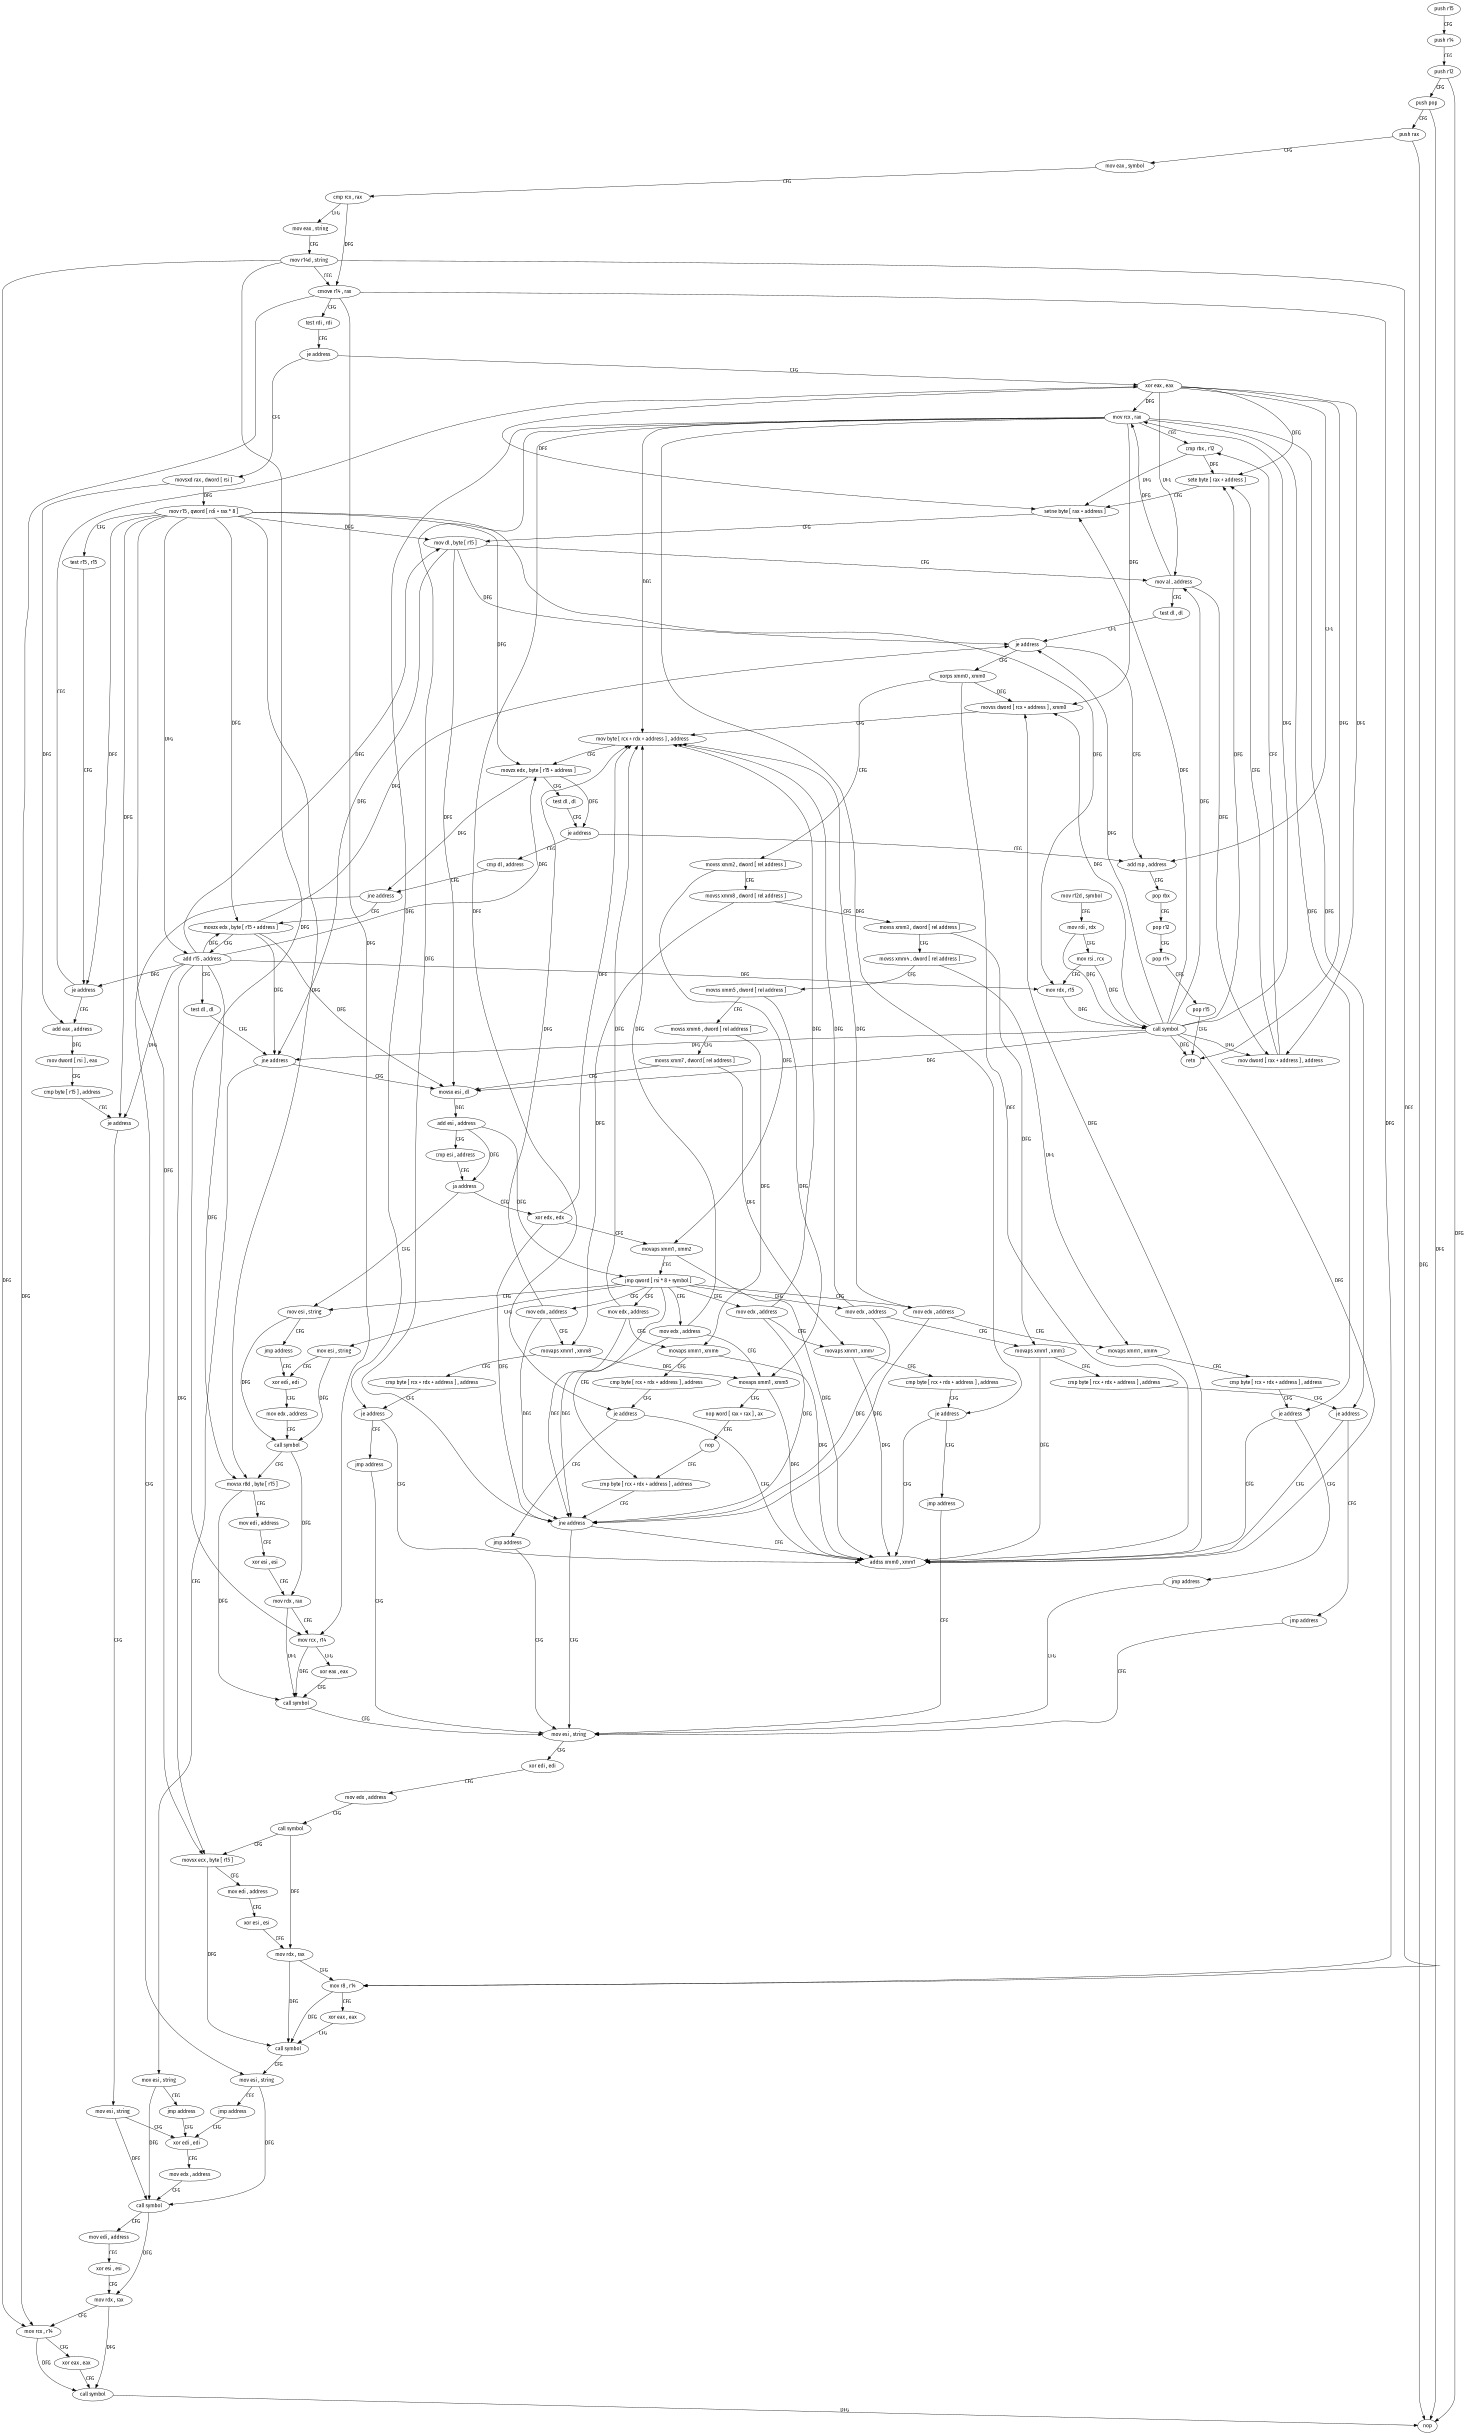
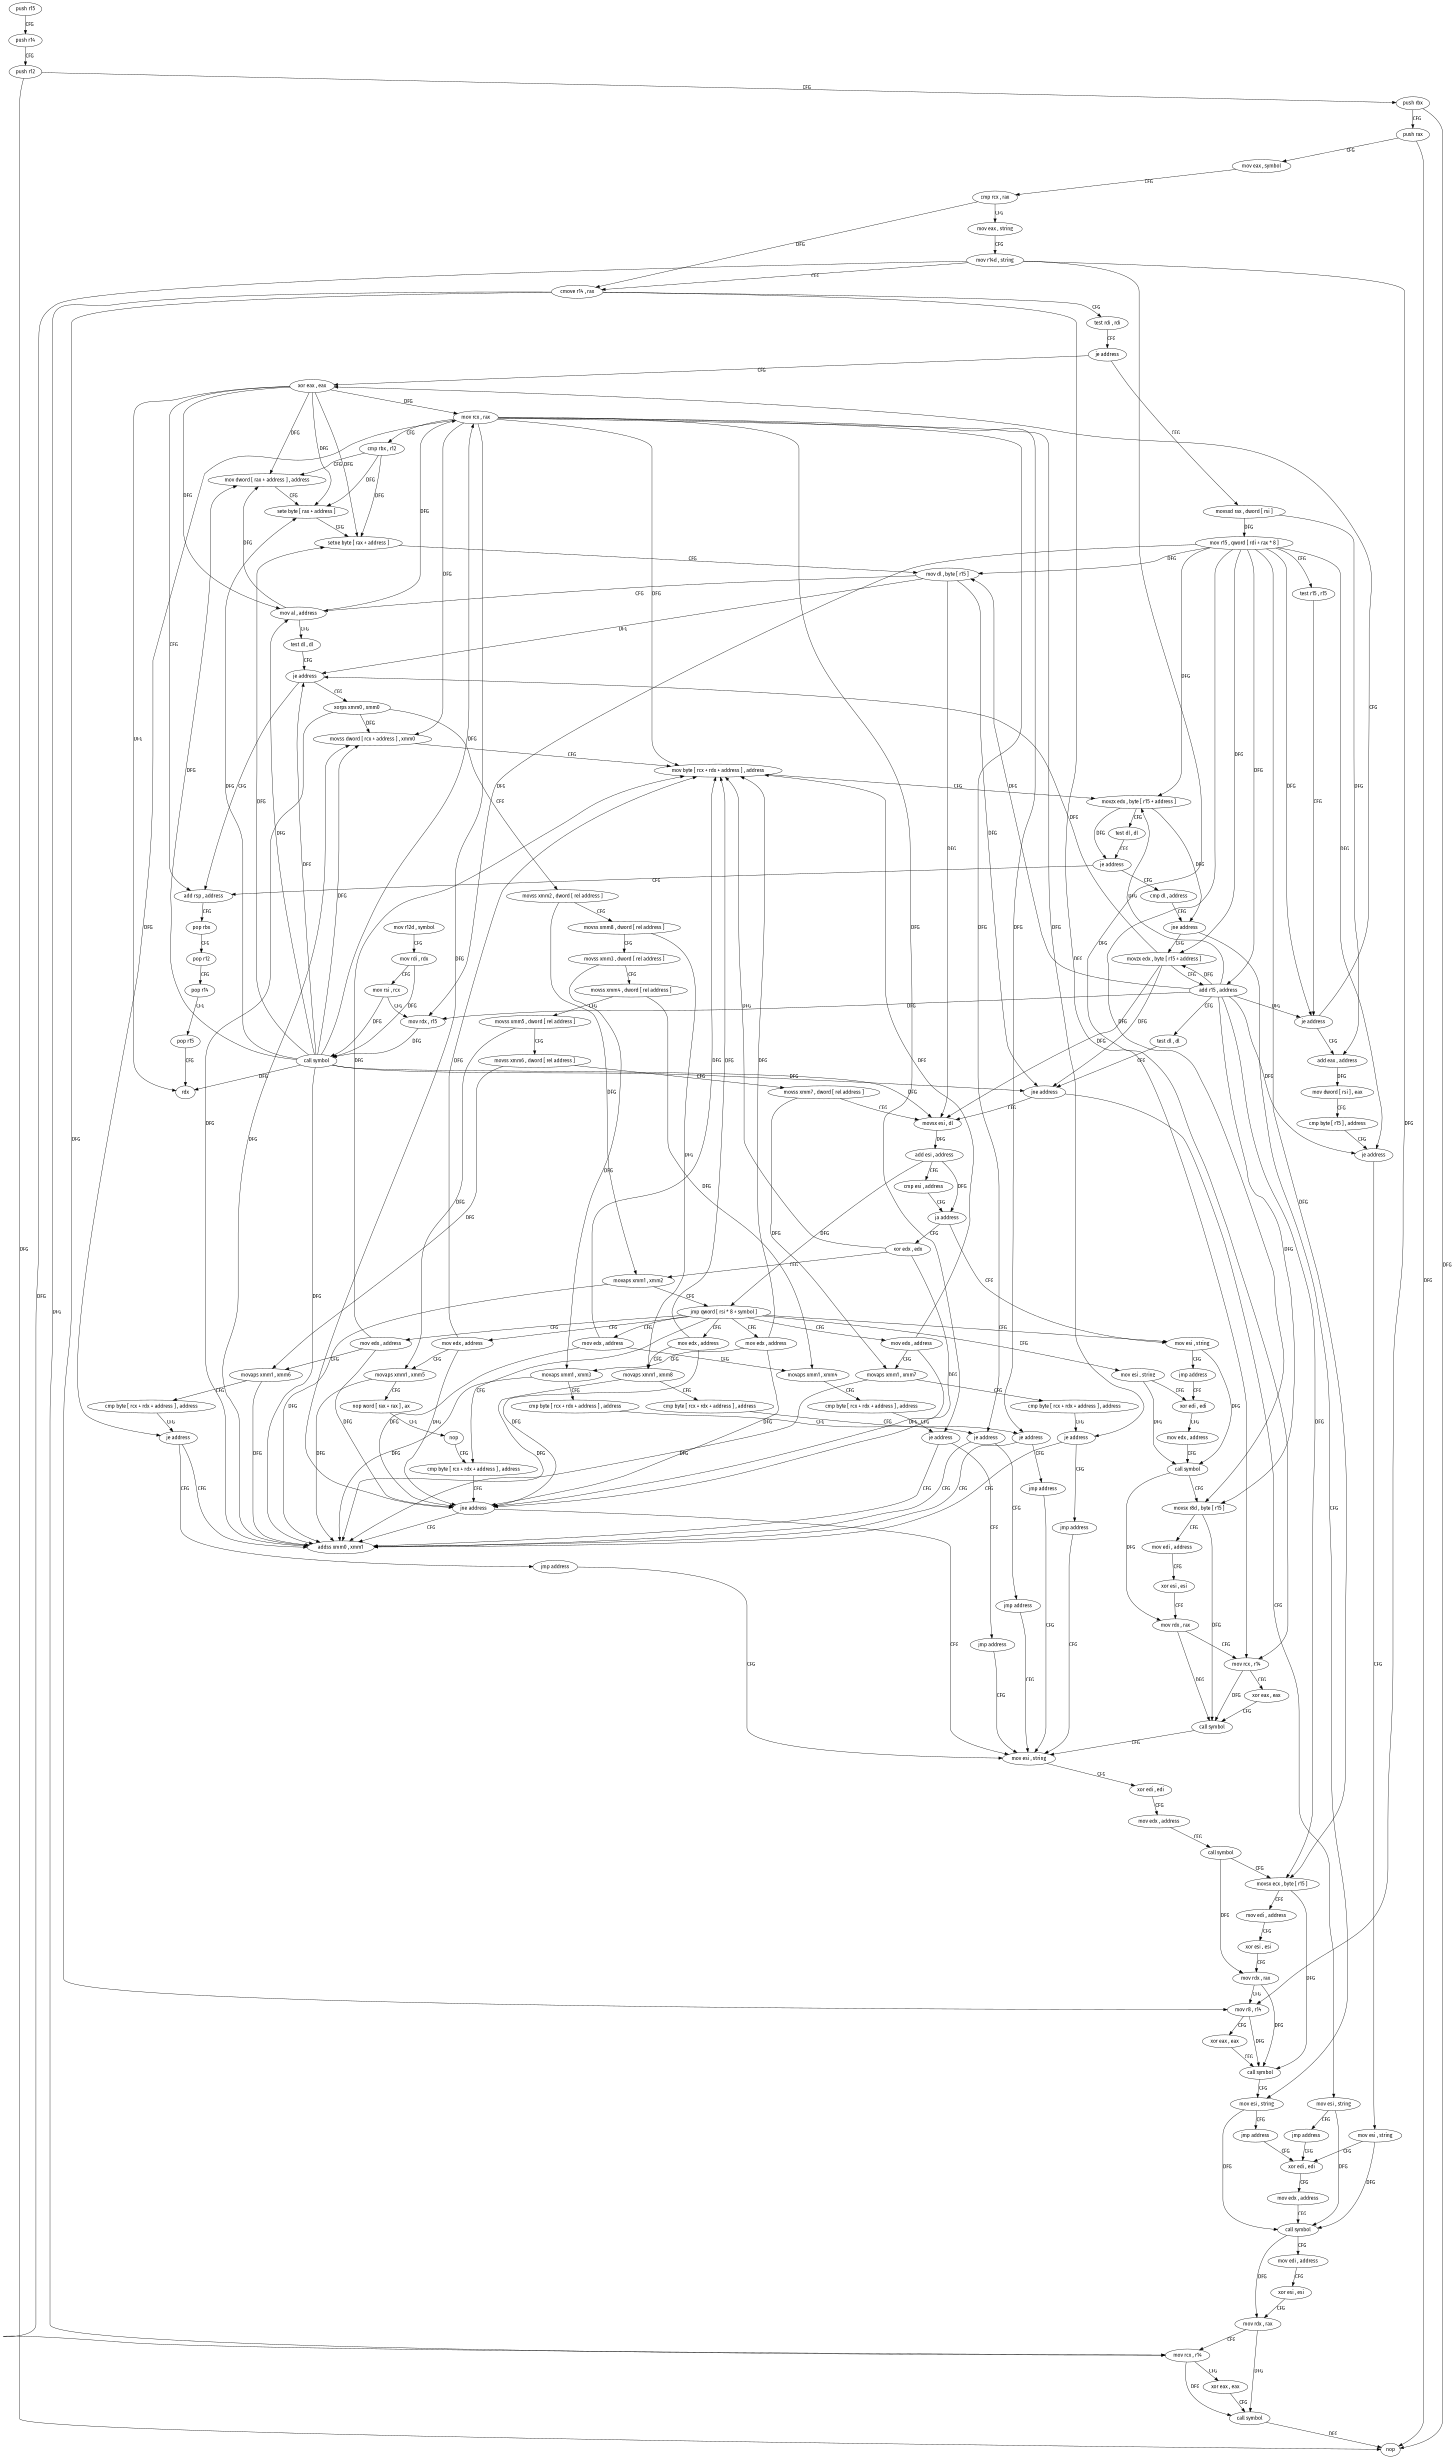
(1427, 103) -> (1413, 103)
(1269, 739) -> (333, 462)
(1191, 1061) -> (185, 1092)
(661, 1369) -> (529, 1480)
